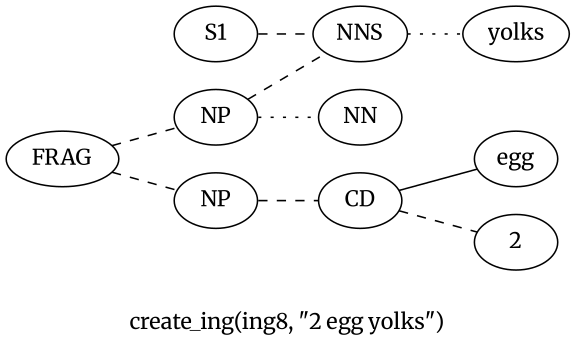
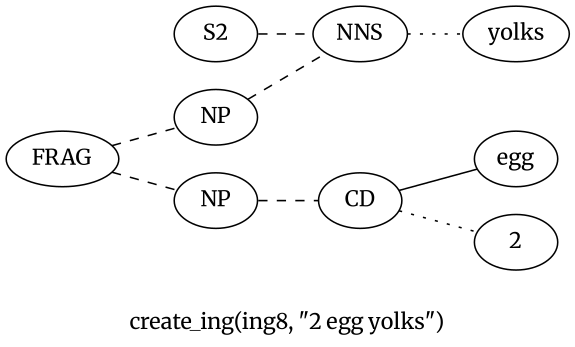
(216, 34) -> (216, 34)
(360, 117) -> none
(438, 221) -> (438, 221)
